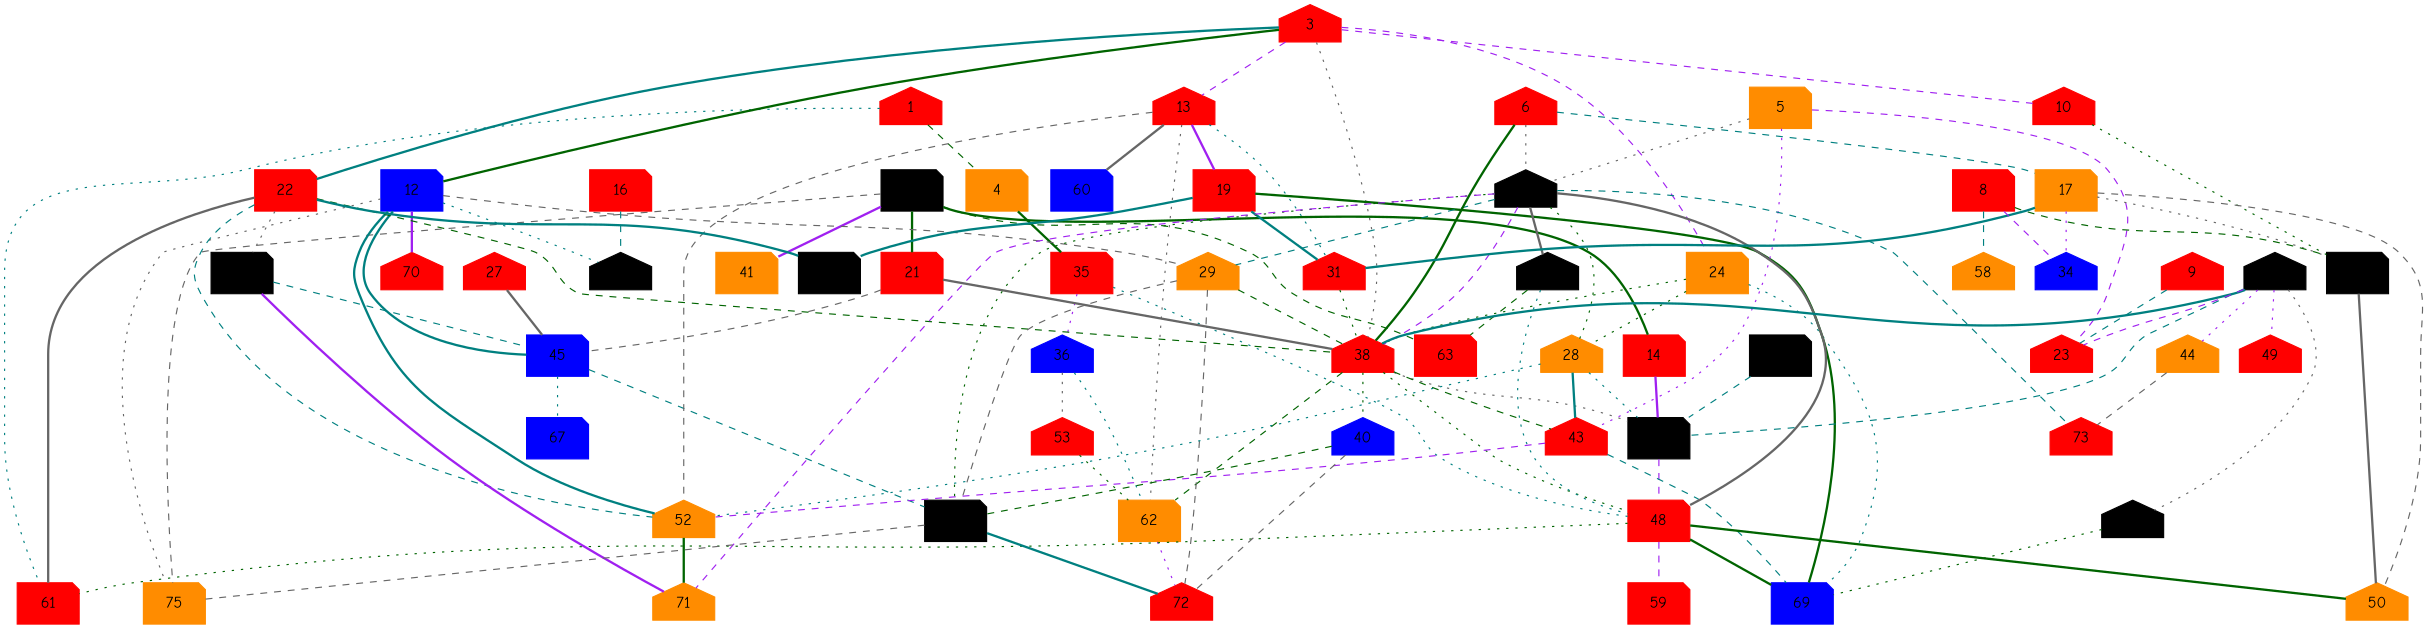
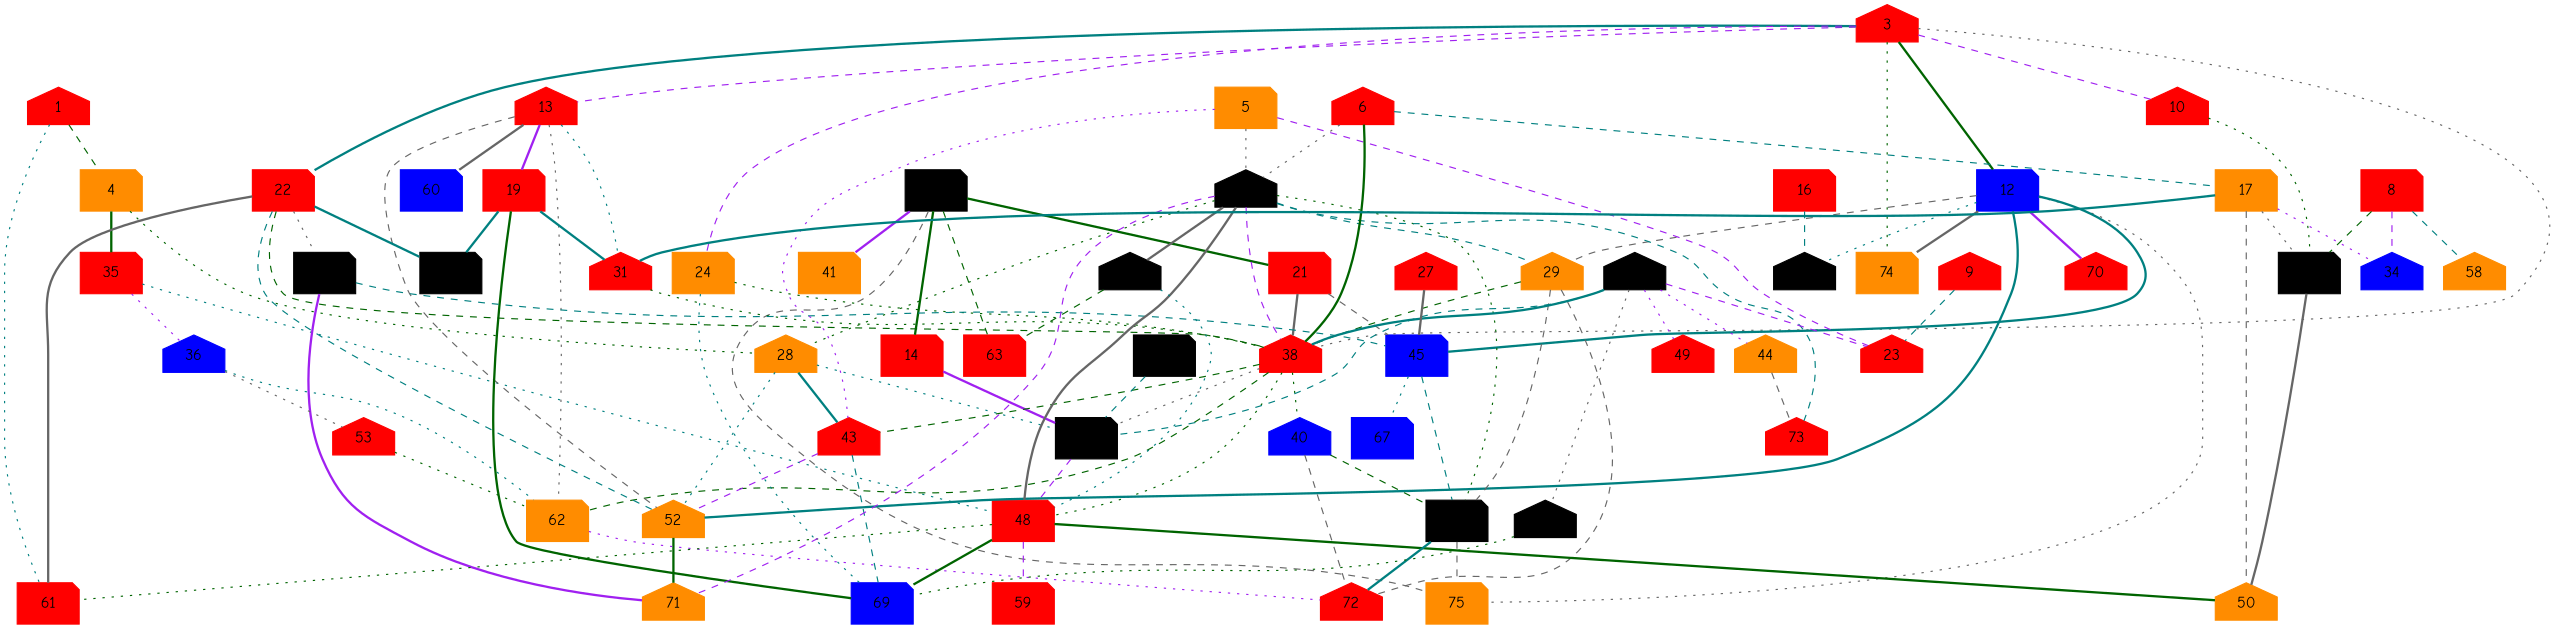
none -> (1887, 273)
(1634, 320) -> (427, 328)
